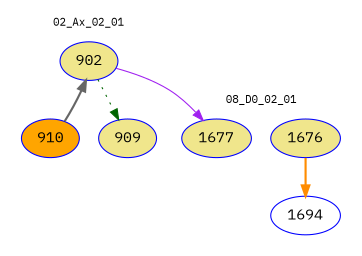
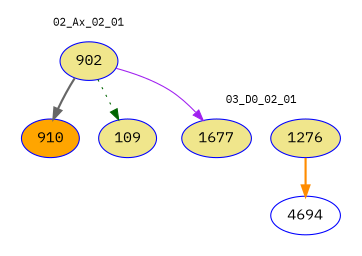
(262, 100) -> (262, 100)
(74, 106) -> (66, 93)
(128, 138) -> (128, 138)
(306, 138) -> (306, 138)
(306, 216) -> (306, 216)
